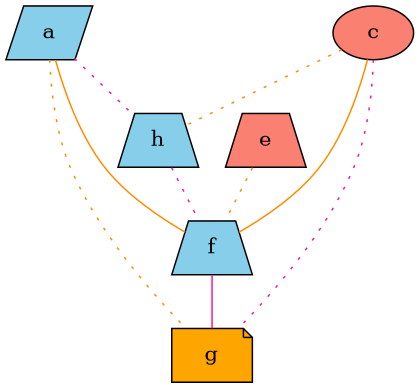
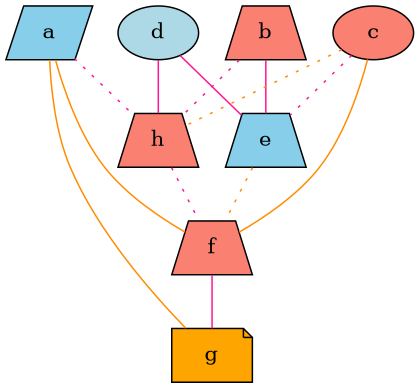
none -> (158, 33)
none -> (266, 33)
(158, 140) -> (158, 140)
(266, 140) -> (266, 140)
(91, 207) -> (91, 207)
(334, 207) -> (321, 85)
(212, 248) -> (212, 248)
